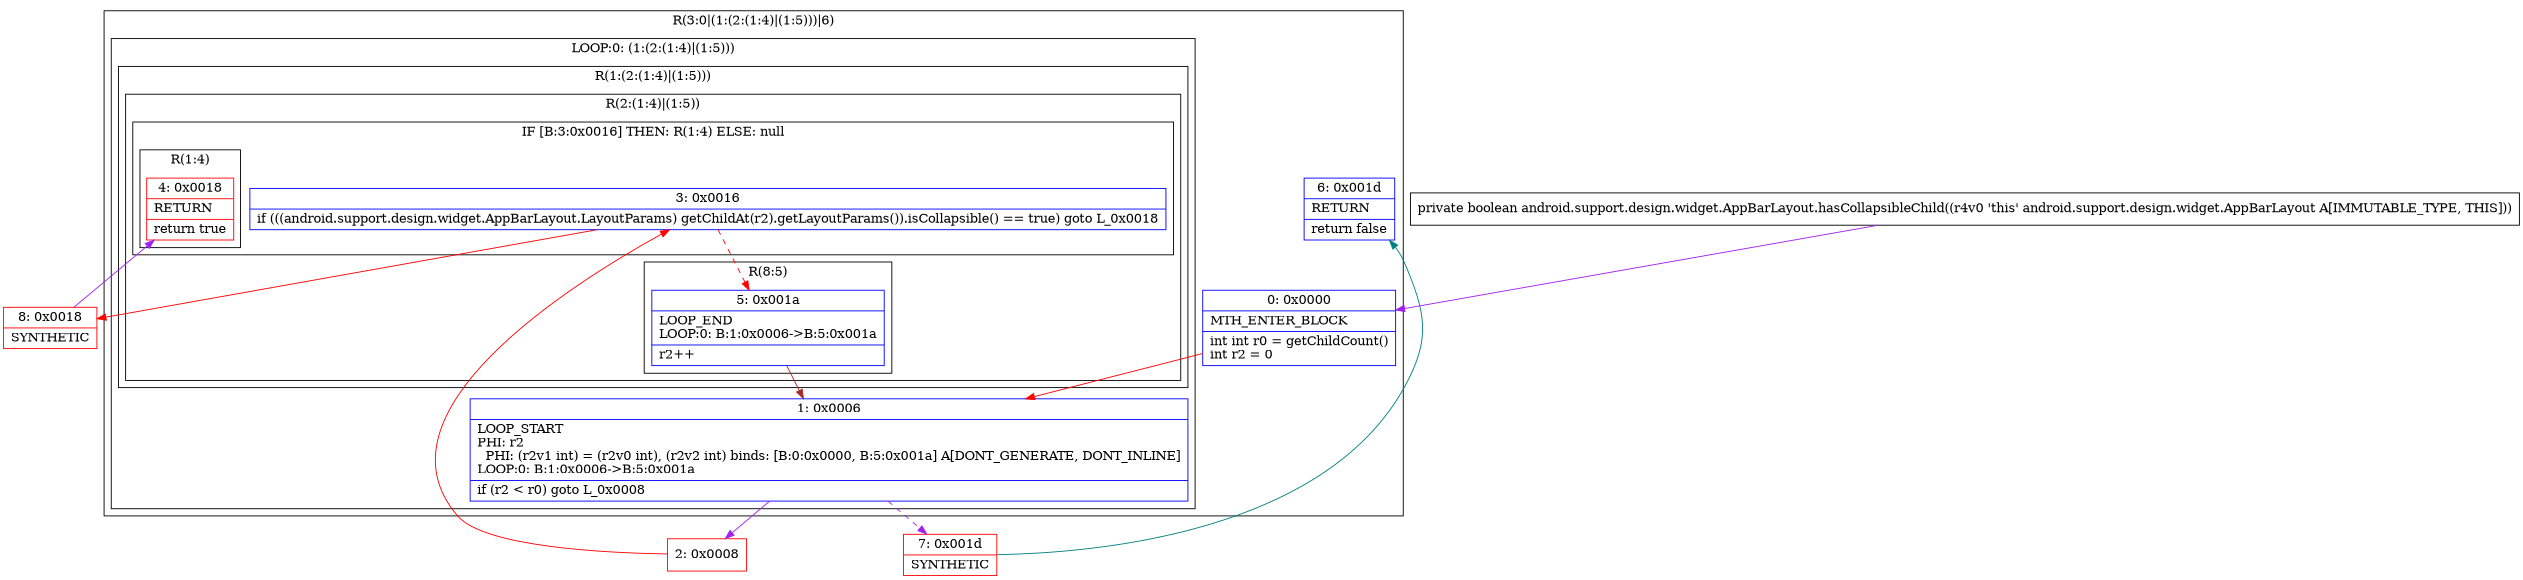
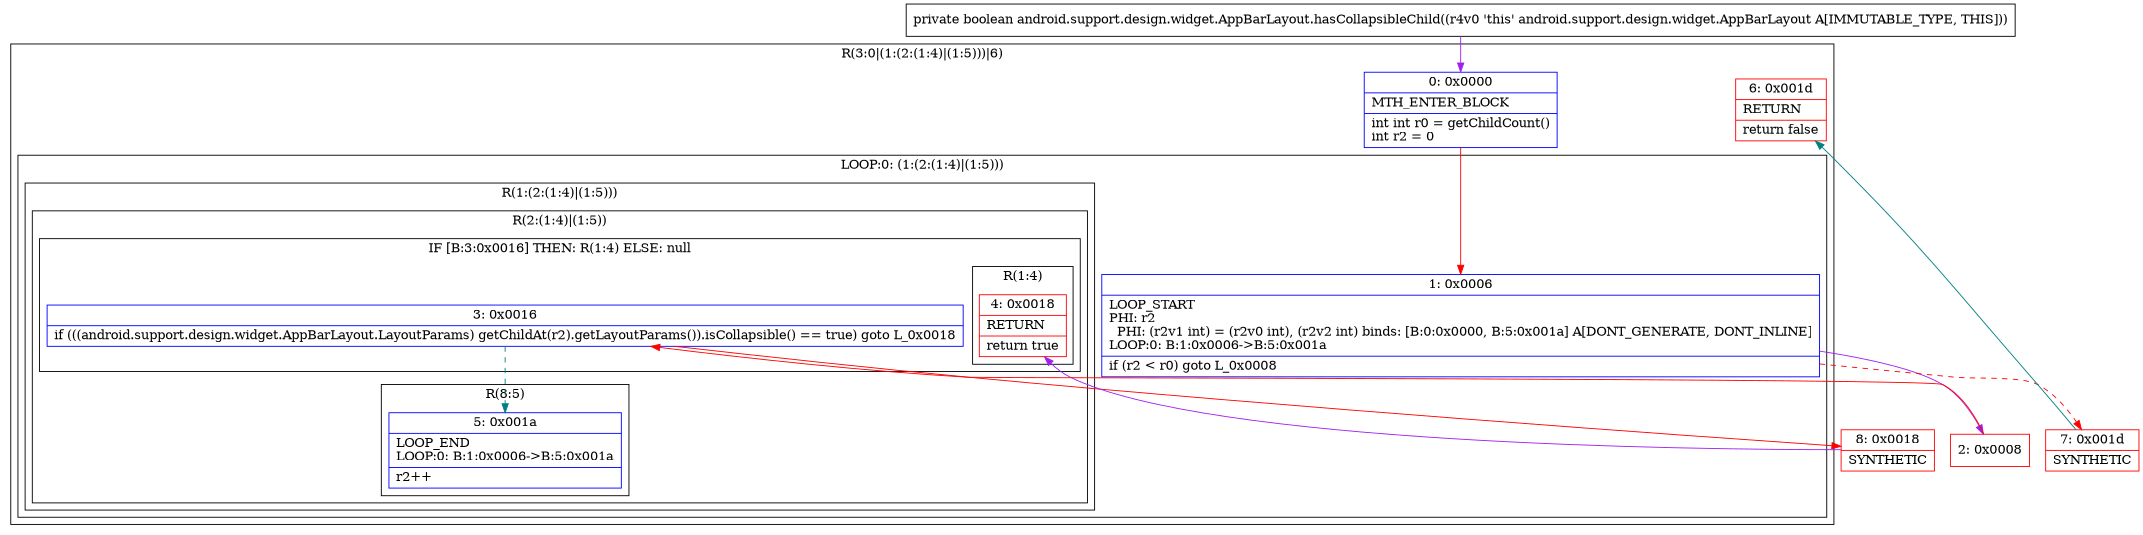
(1349, 209) -> (1781, 110)
(728, 249) -> (505, 378)
(793, 378) -> none
(912, 521) -> (1956, 377)
